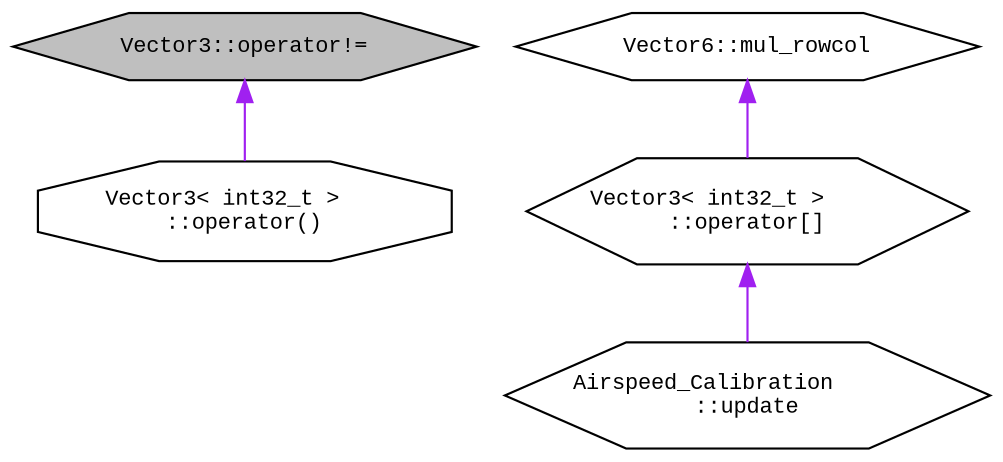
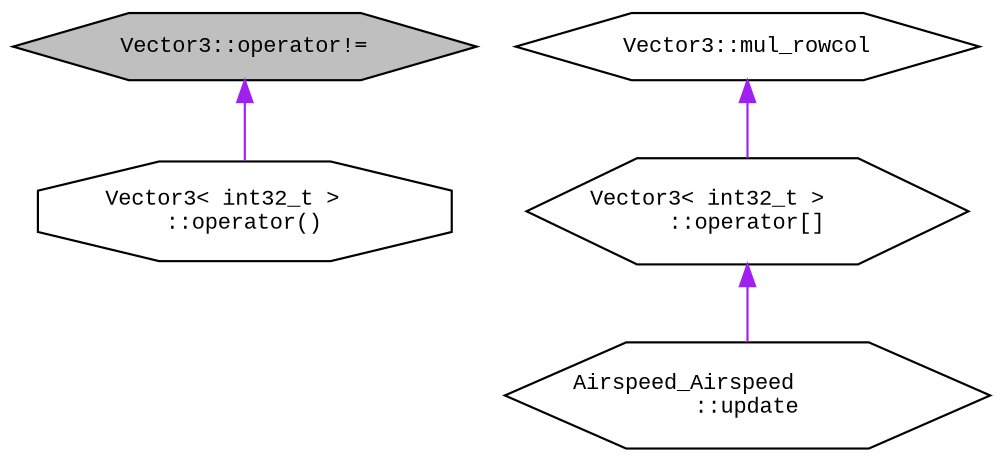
(748, 47) -> (748, 47)
(748, 395) -> (748, 395)
